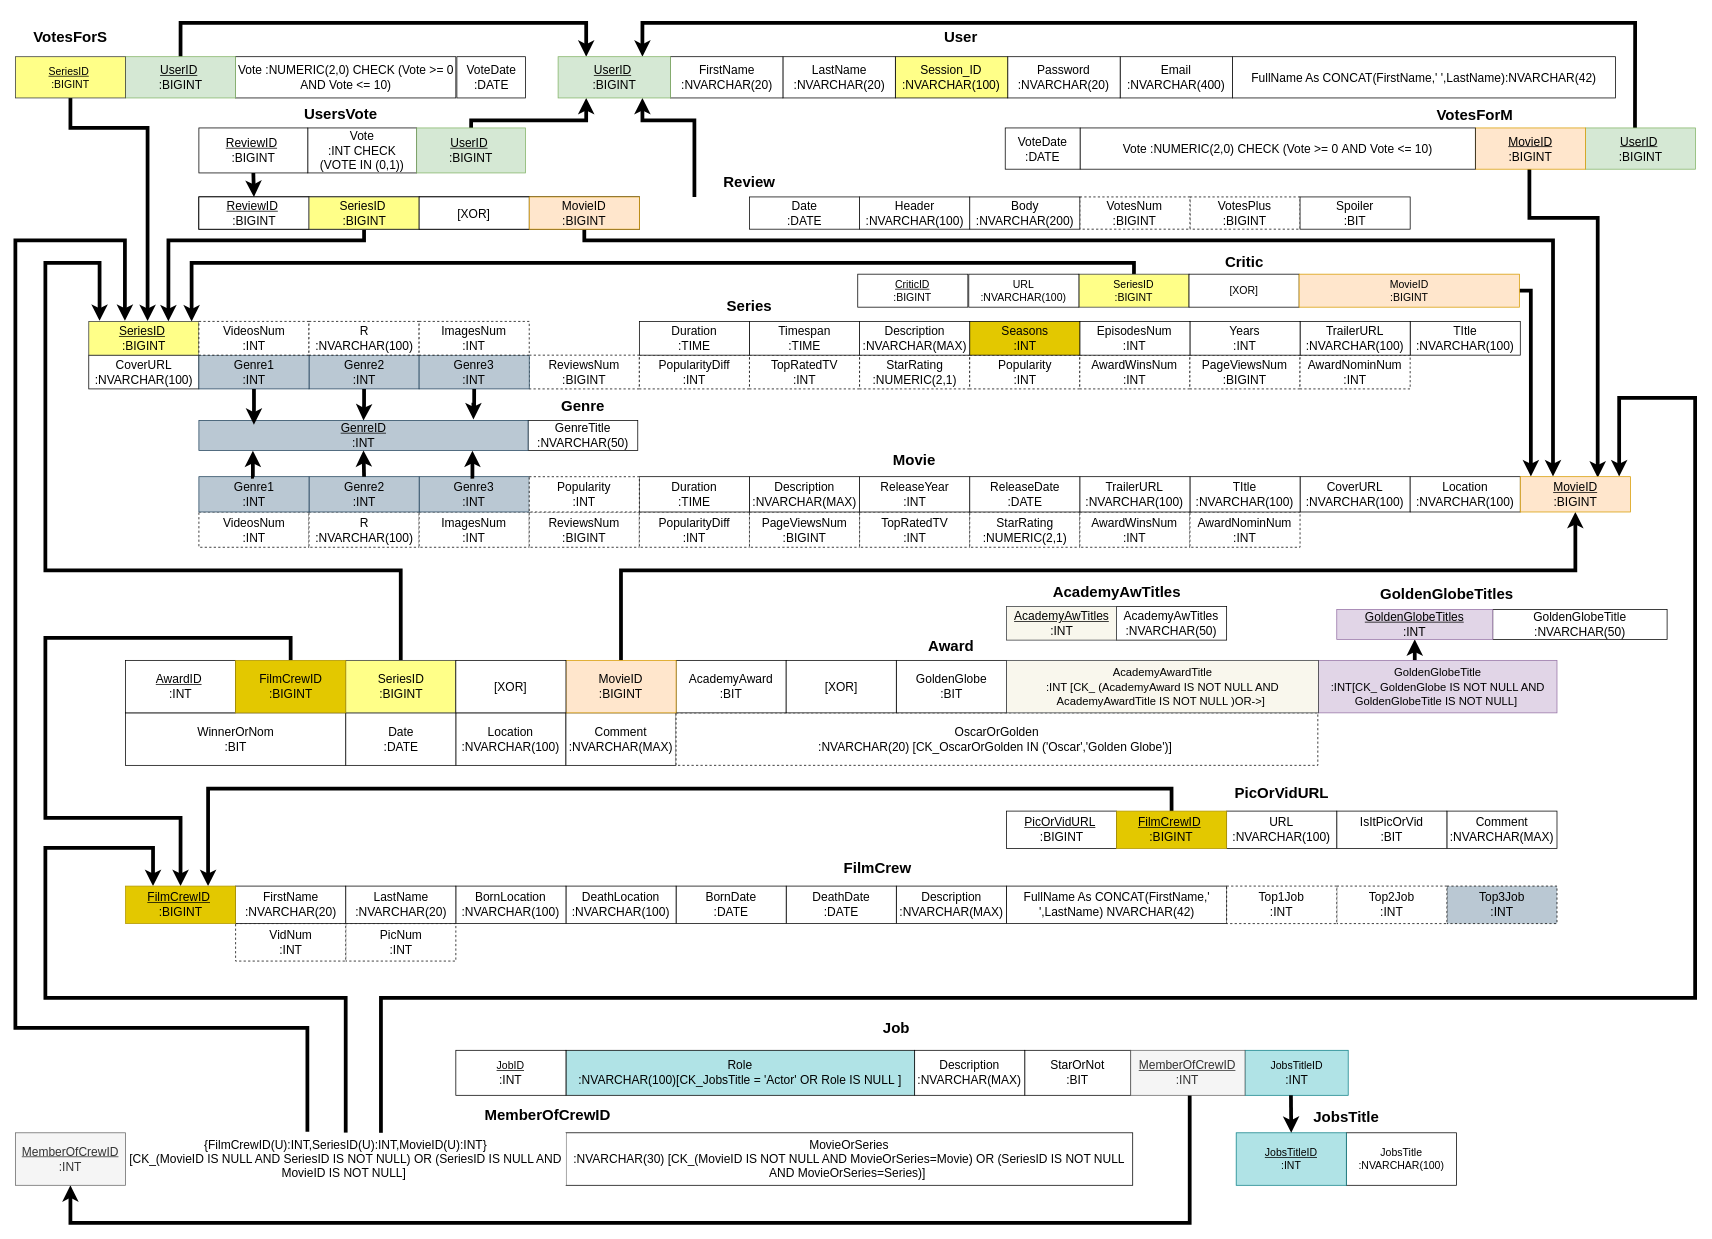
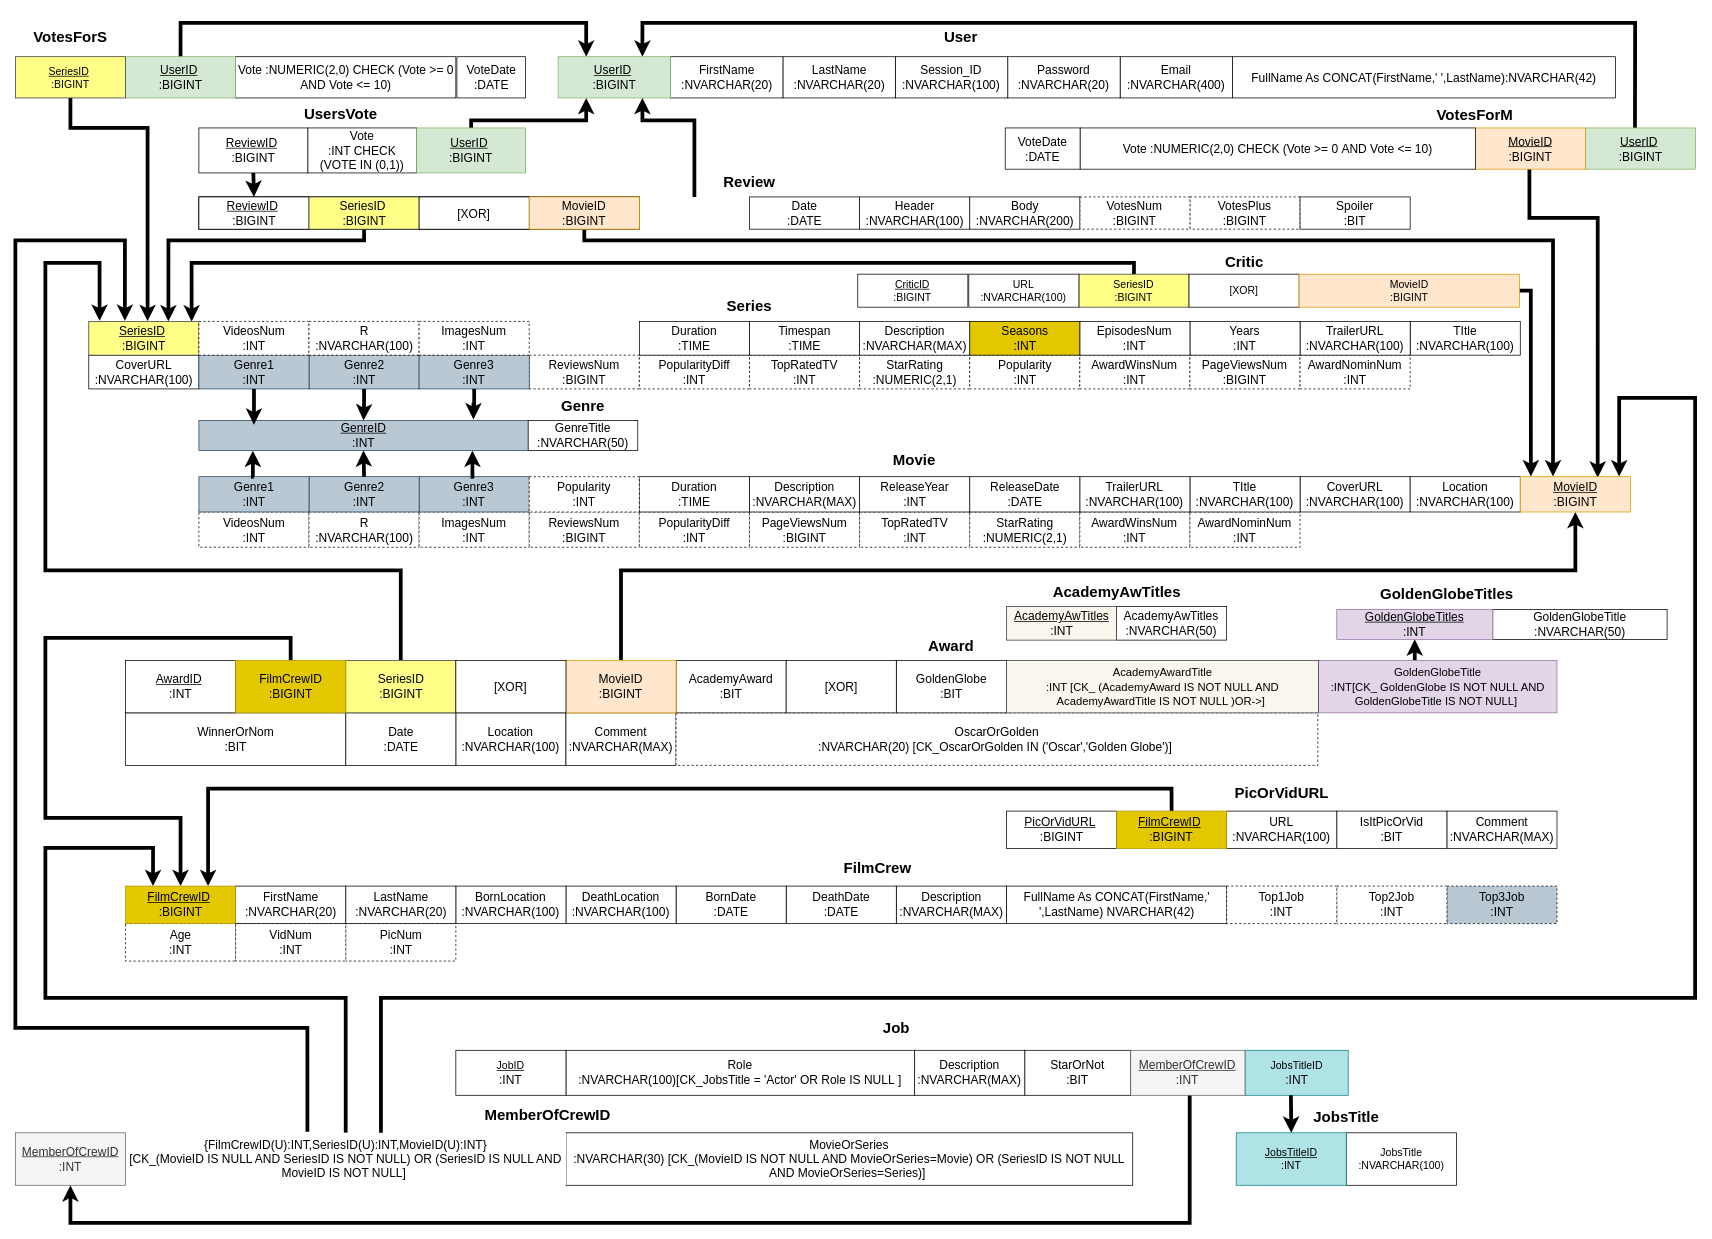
(952, 77) -> (952, 77)
none -> (181, 942)
(740, 1073) -> (740, 1073)
